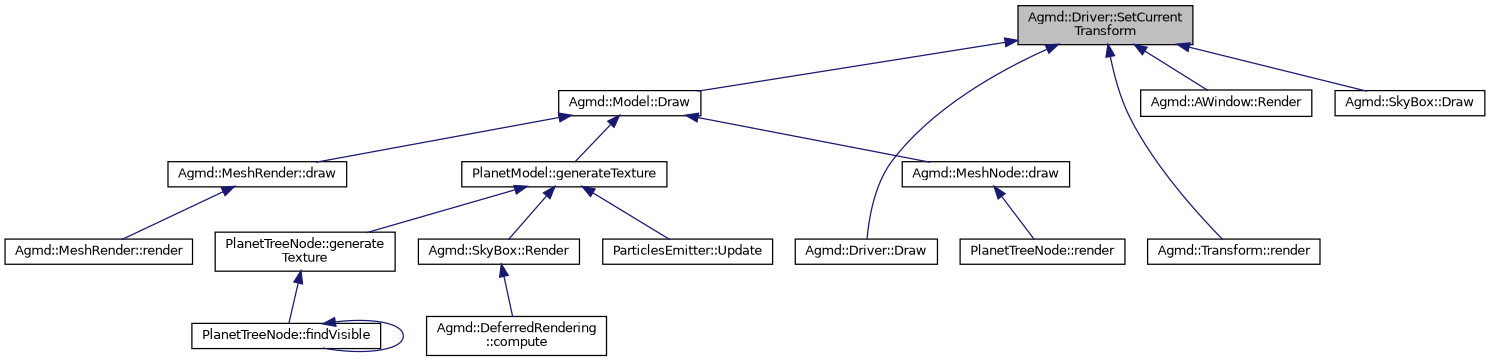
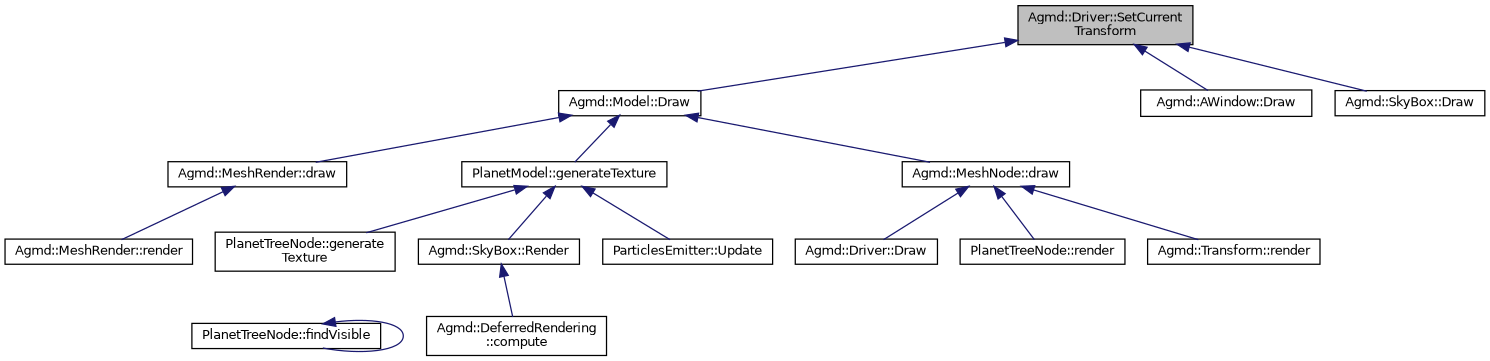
(1226, 103) -> (1226, 103)
(930, 122) -> (921, 216)
(1153, 156) -> (1116, 215)
(293, 303) -> none
